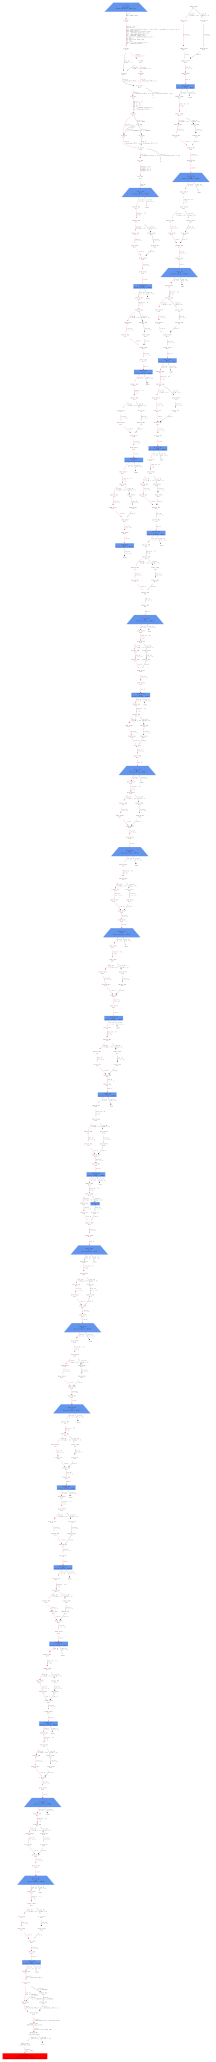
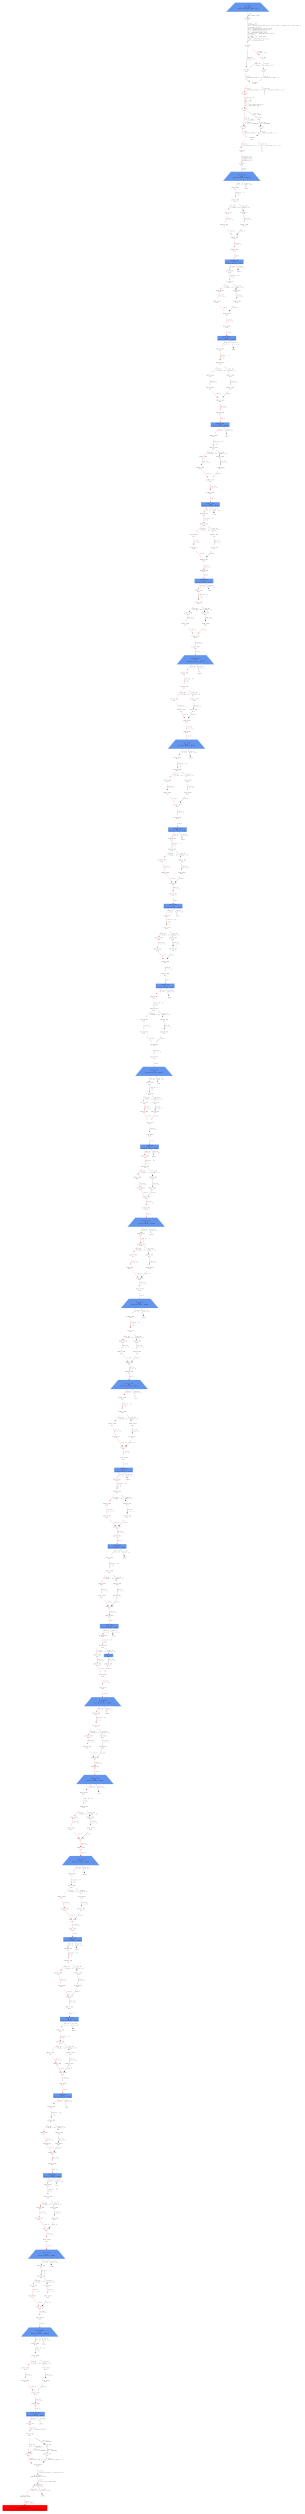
none -> (204, 514)
